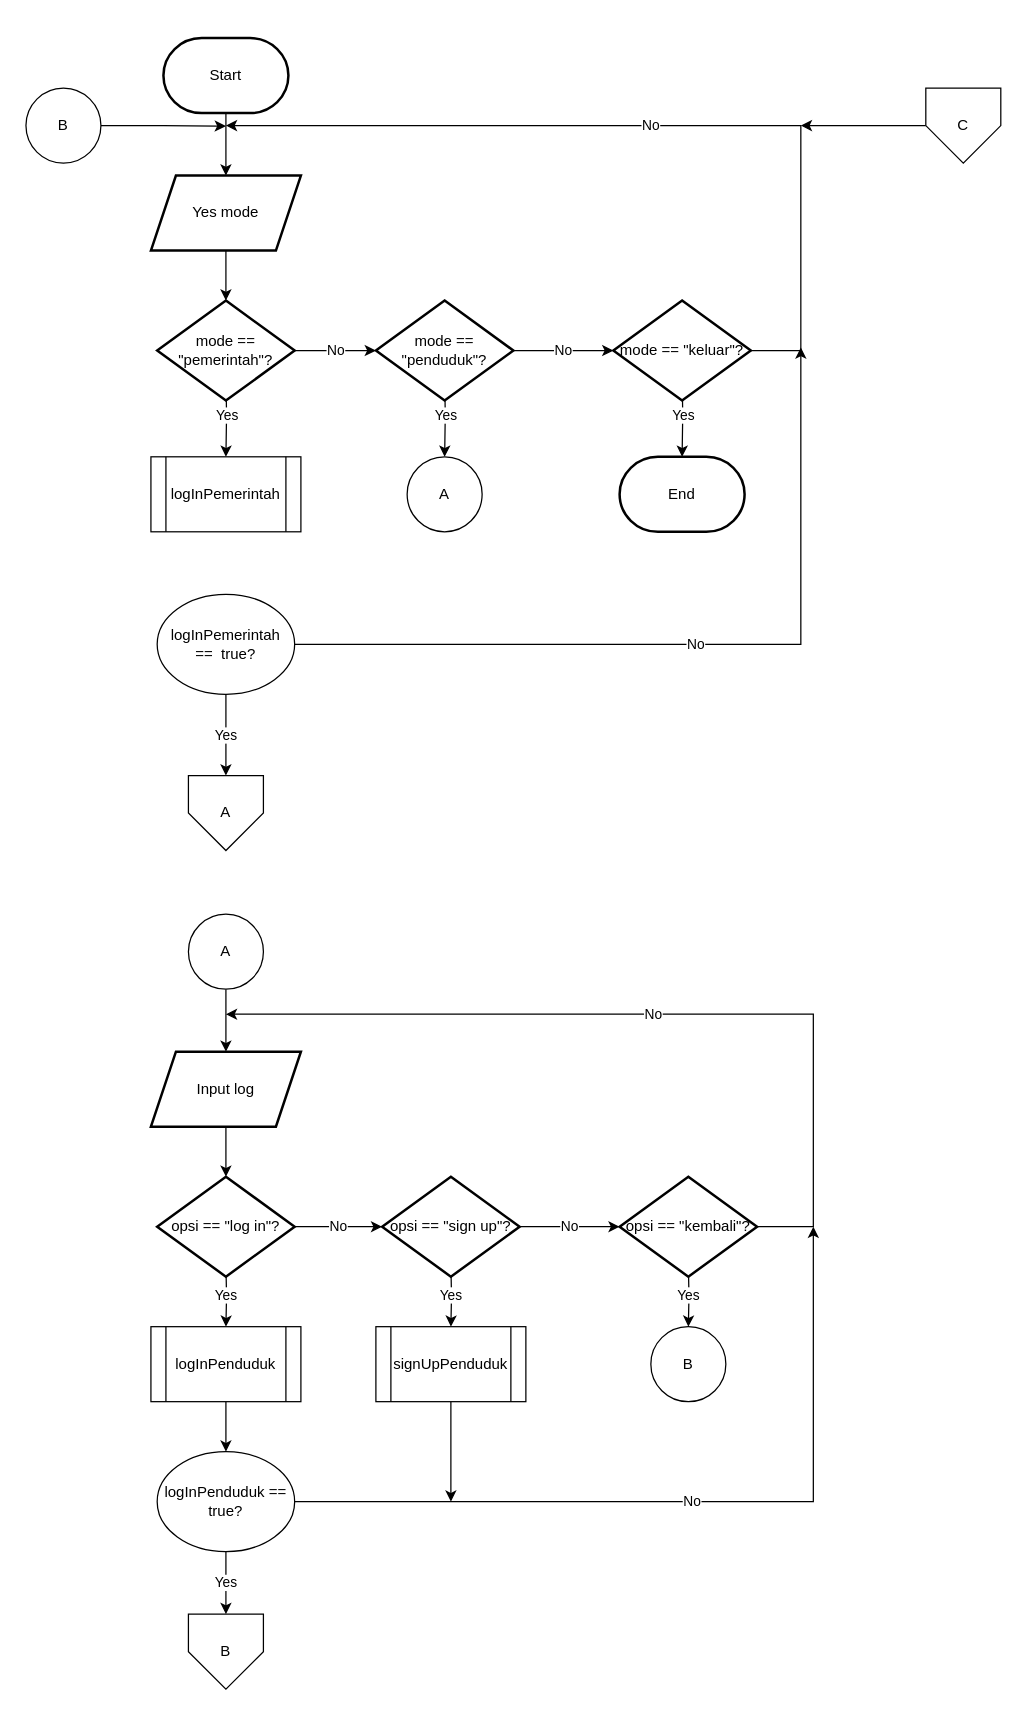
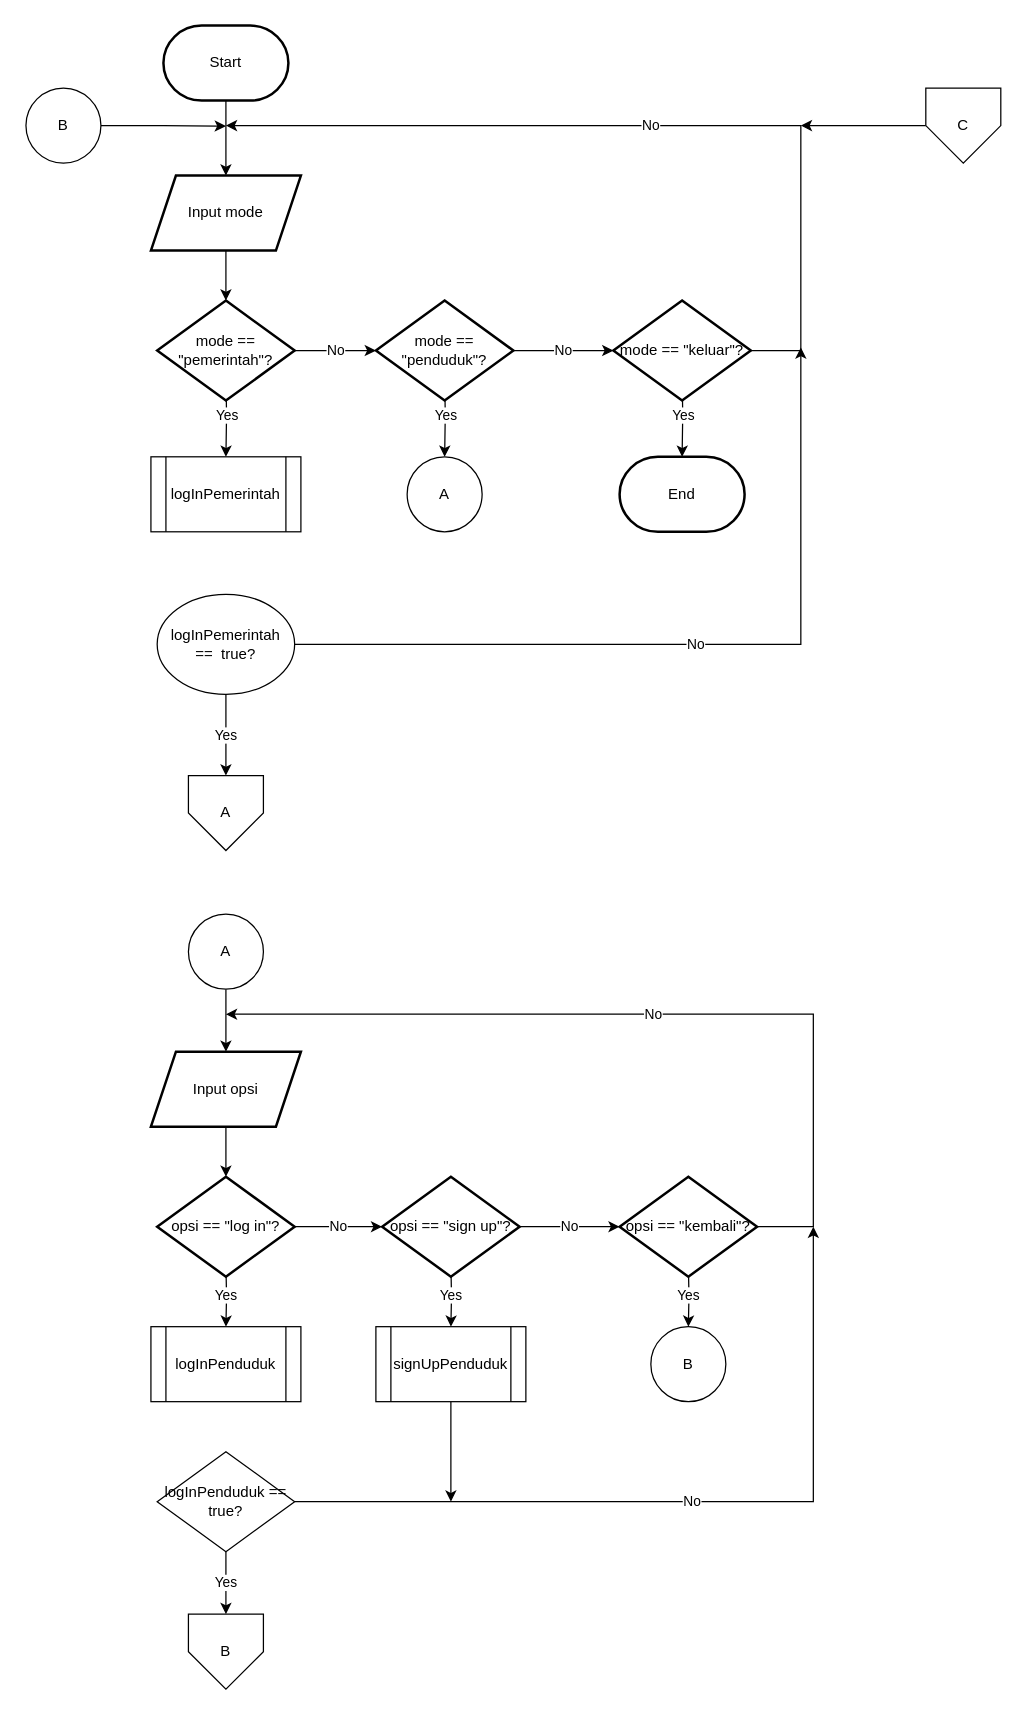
(226, 76) -> (226, 63)
(226, 213) -> (226, 213)
(226, 1089) -> (226, 1089)
(226, 1423) -> none
(226, 1502) -> (226, 1502)
